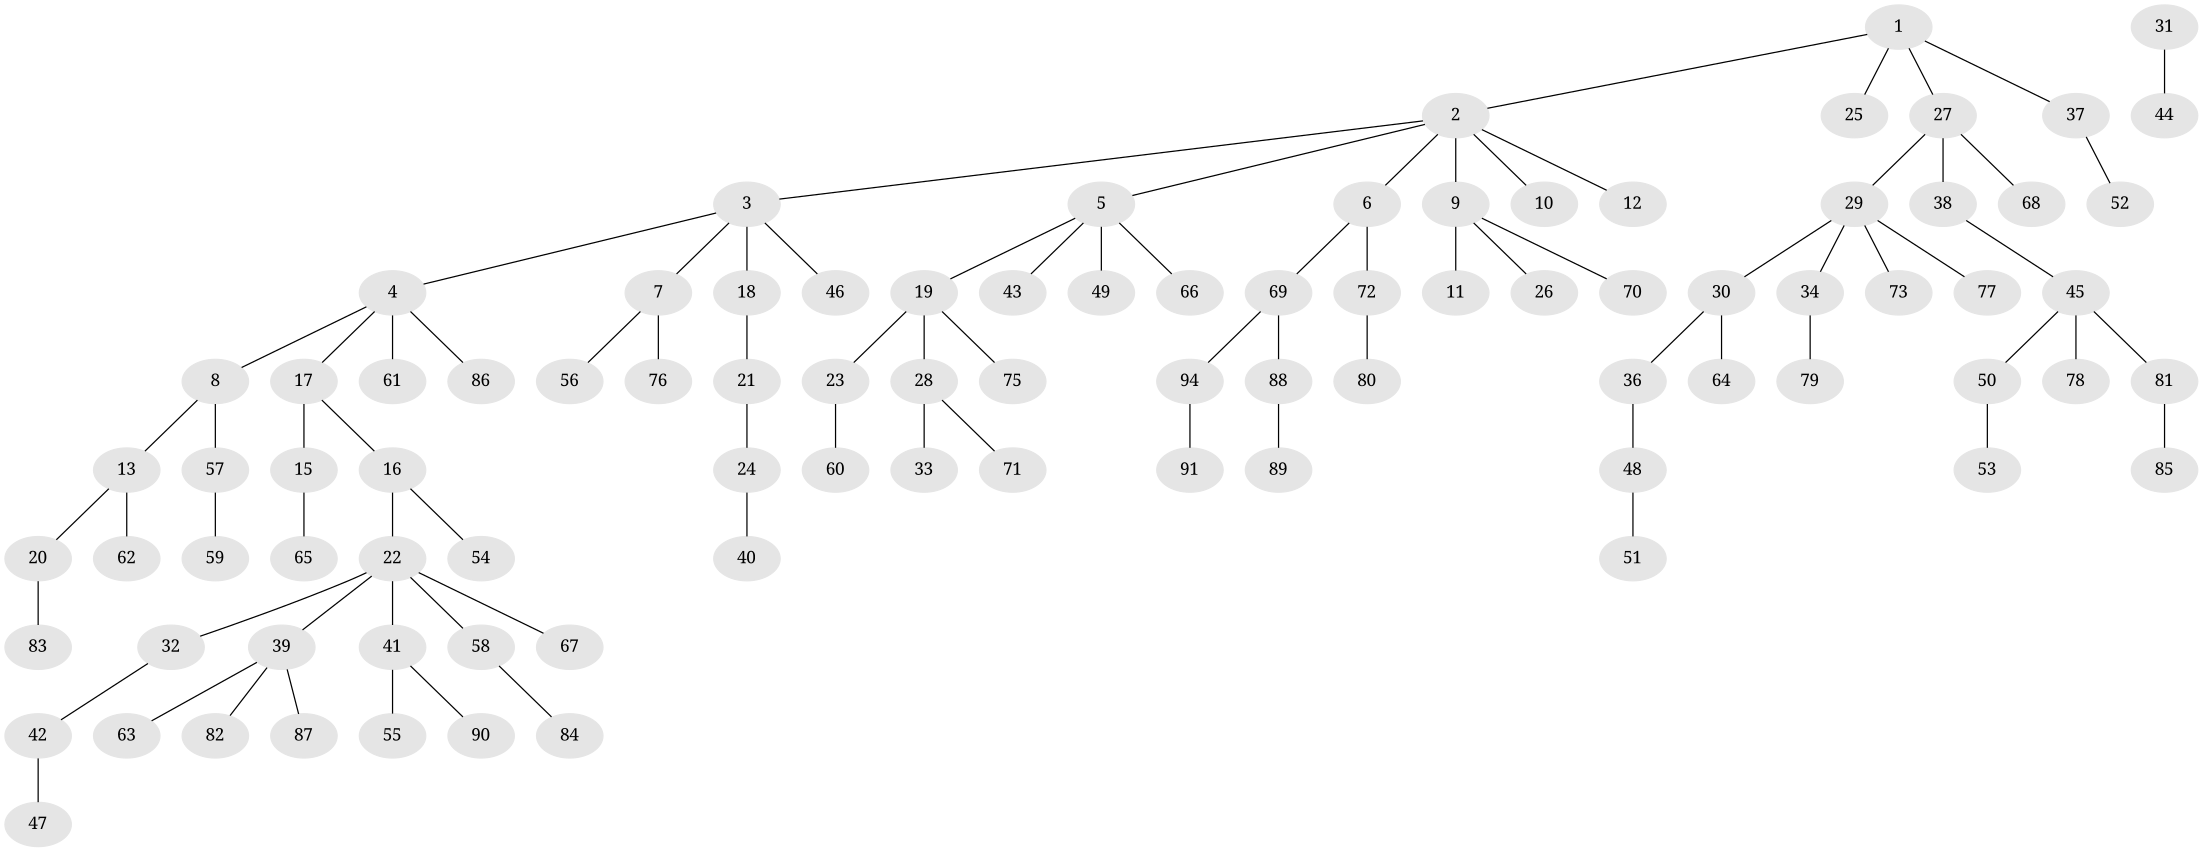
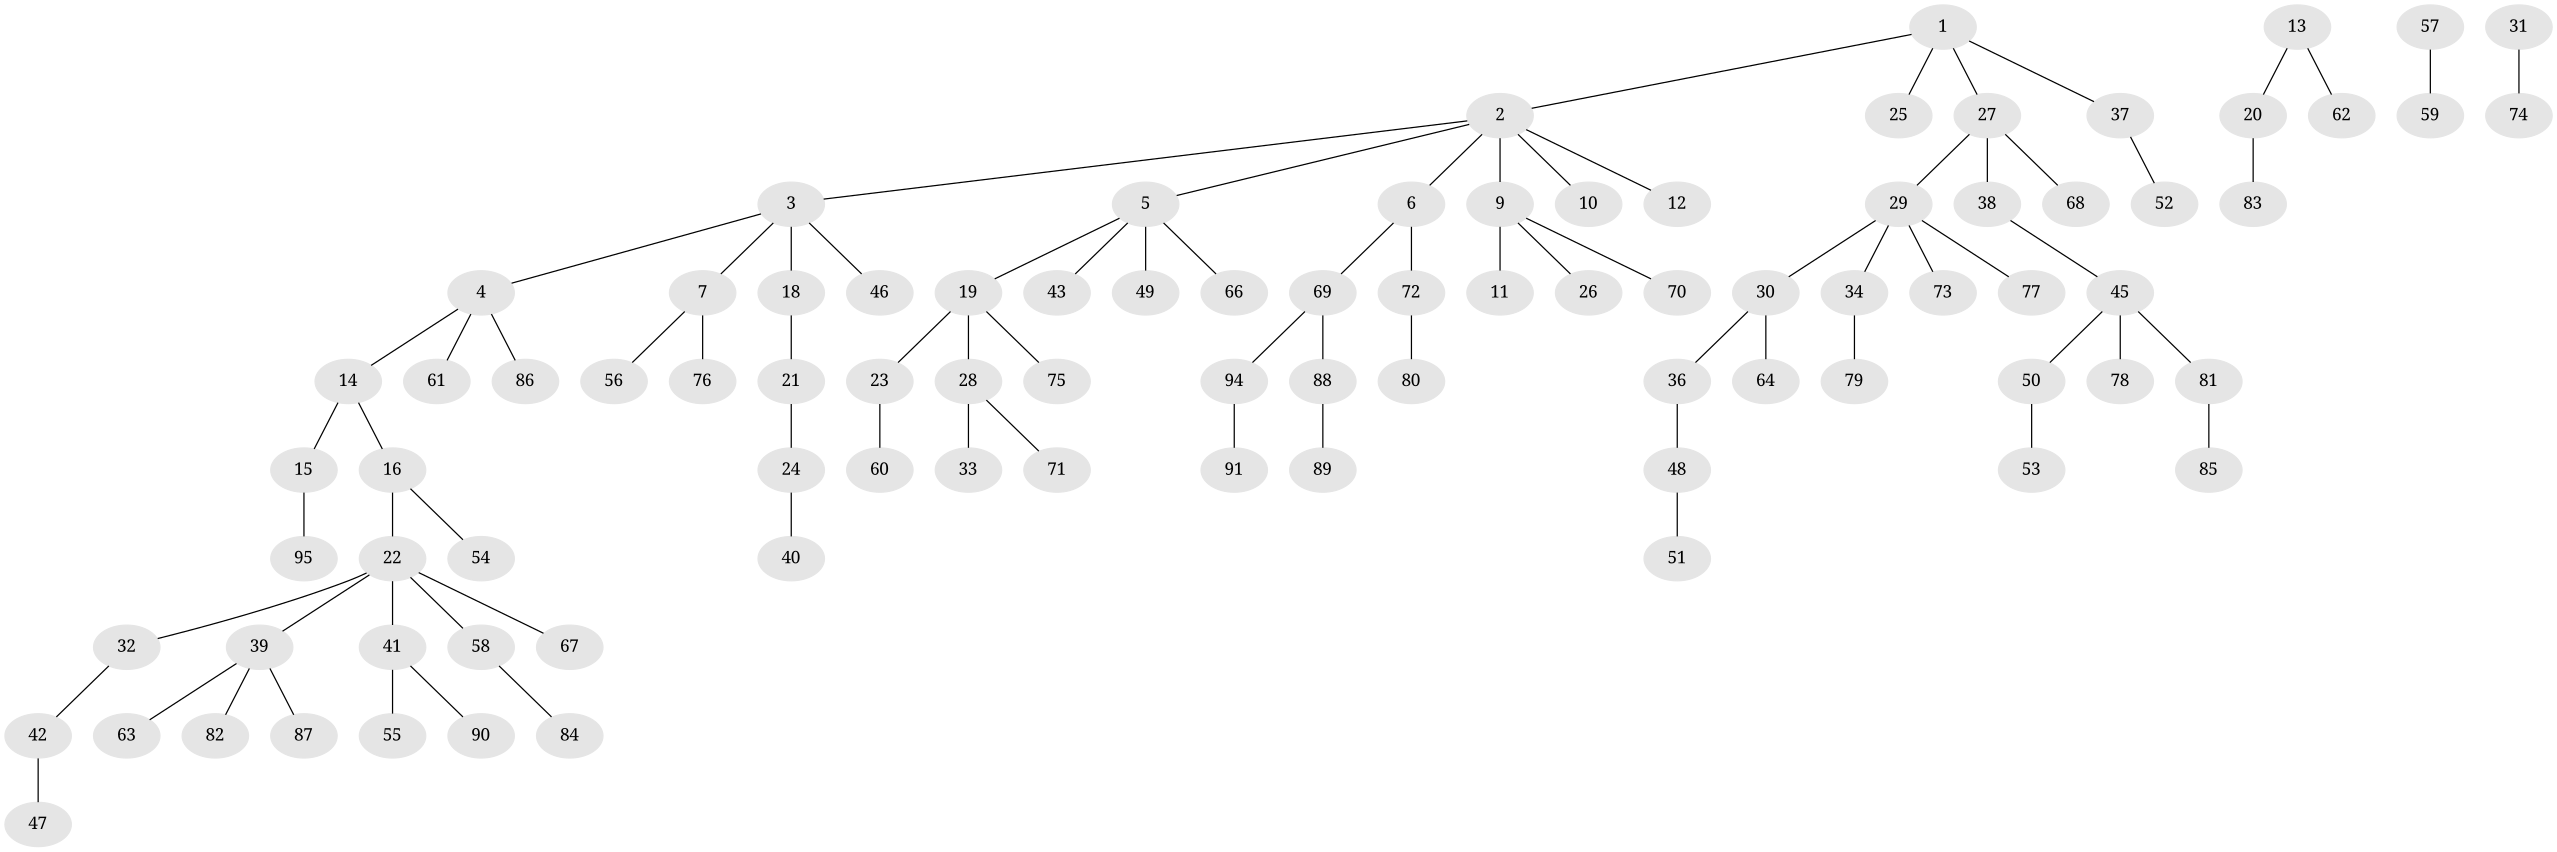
(2165, 116) -> (2519, 116)
(215, 381) -> none
(304, 381) -> (348, 381)
(304, 559) -> (304, 559)
